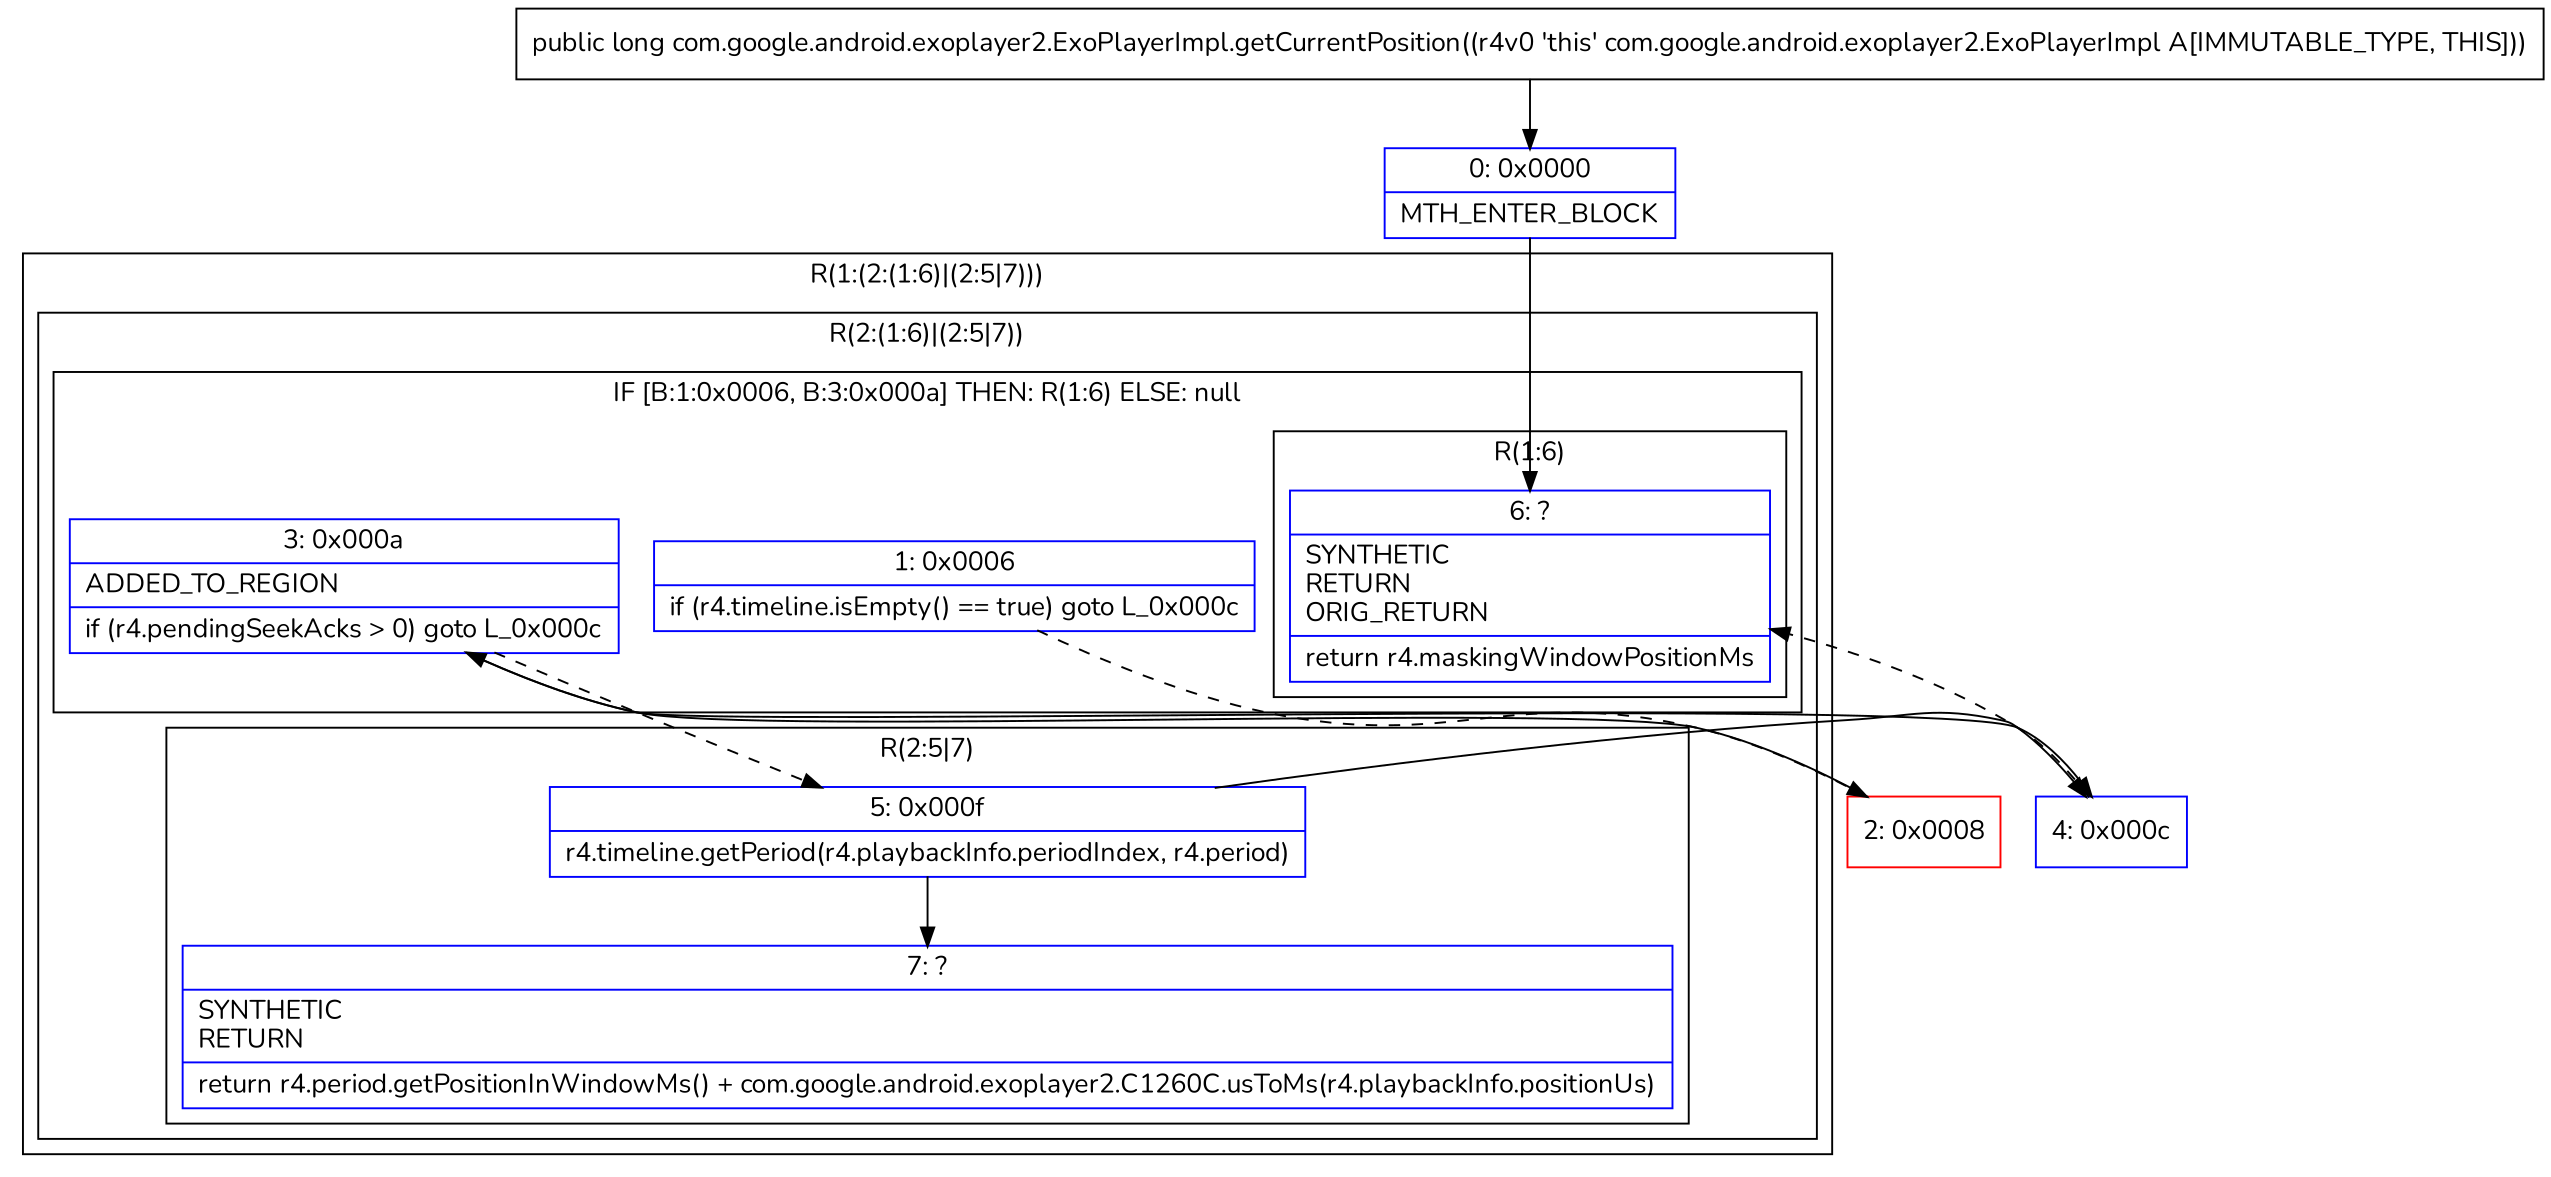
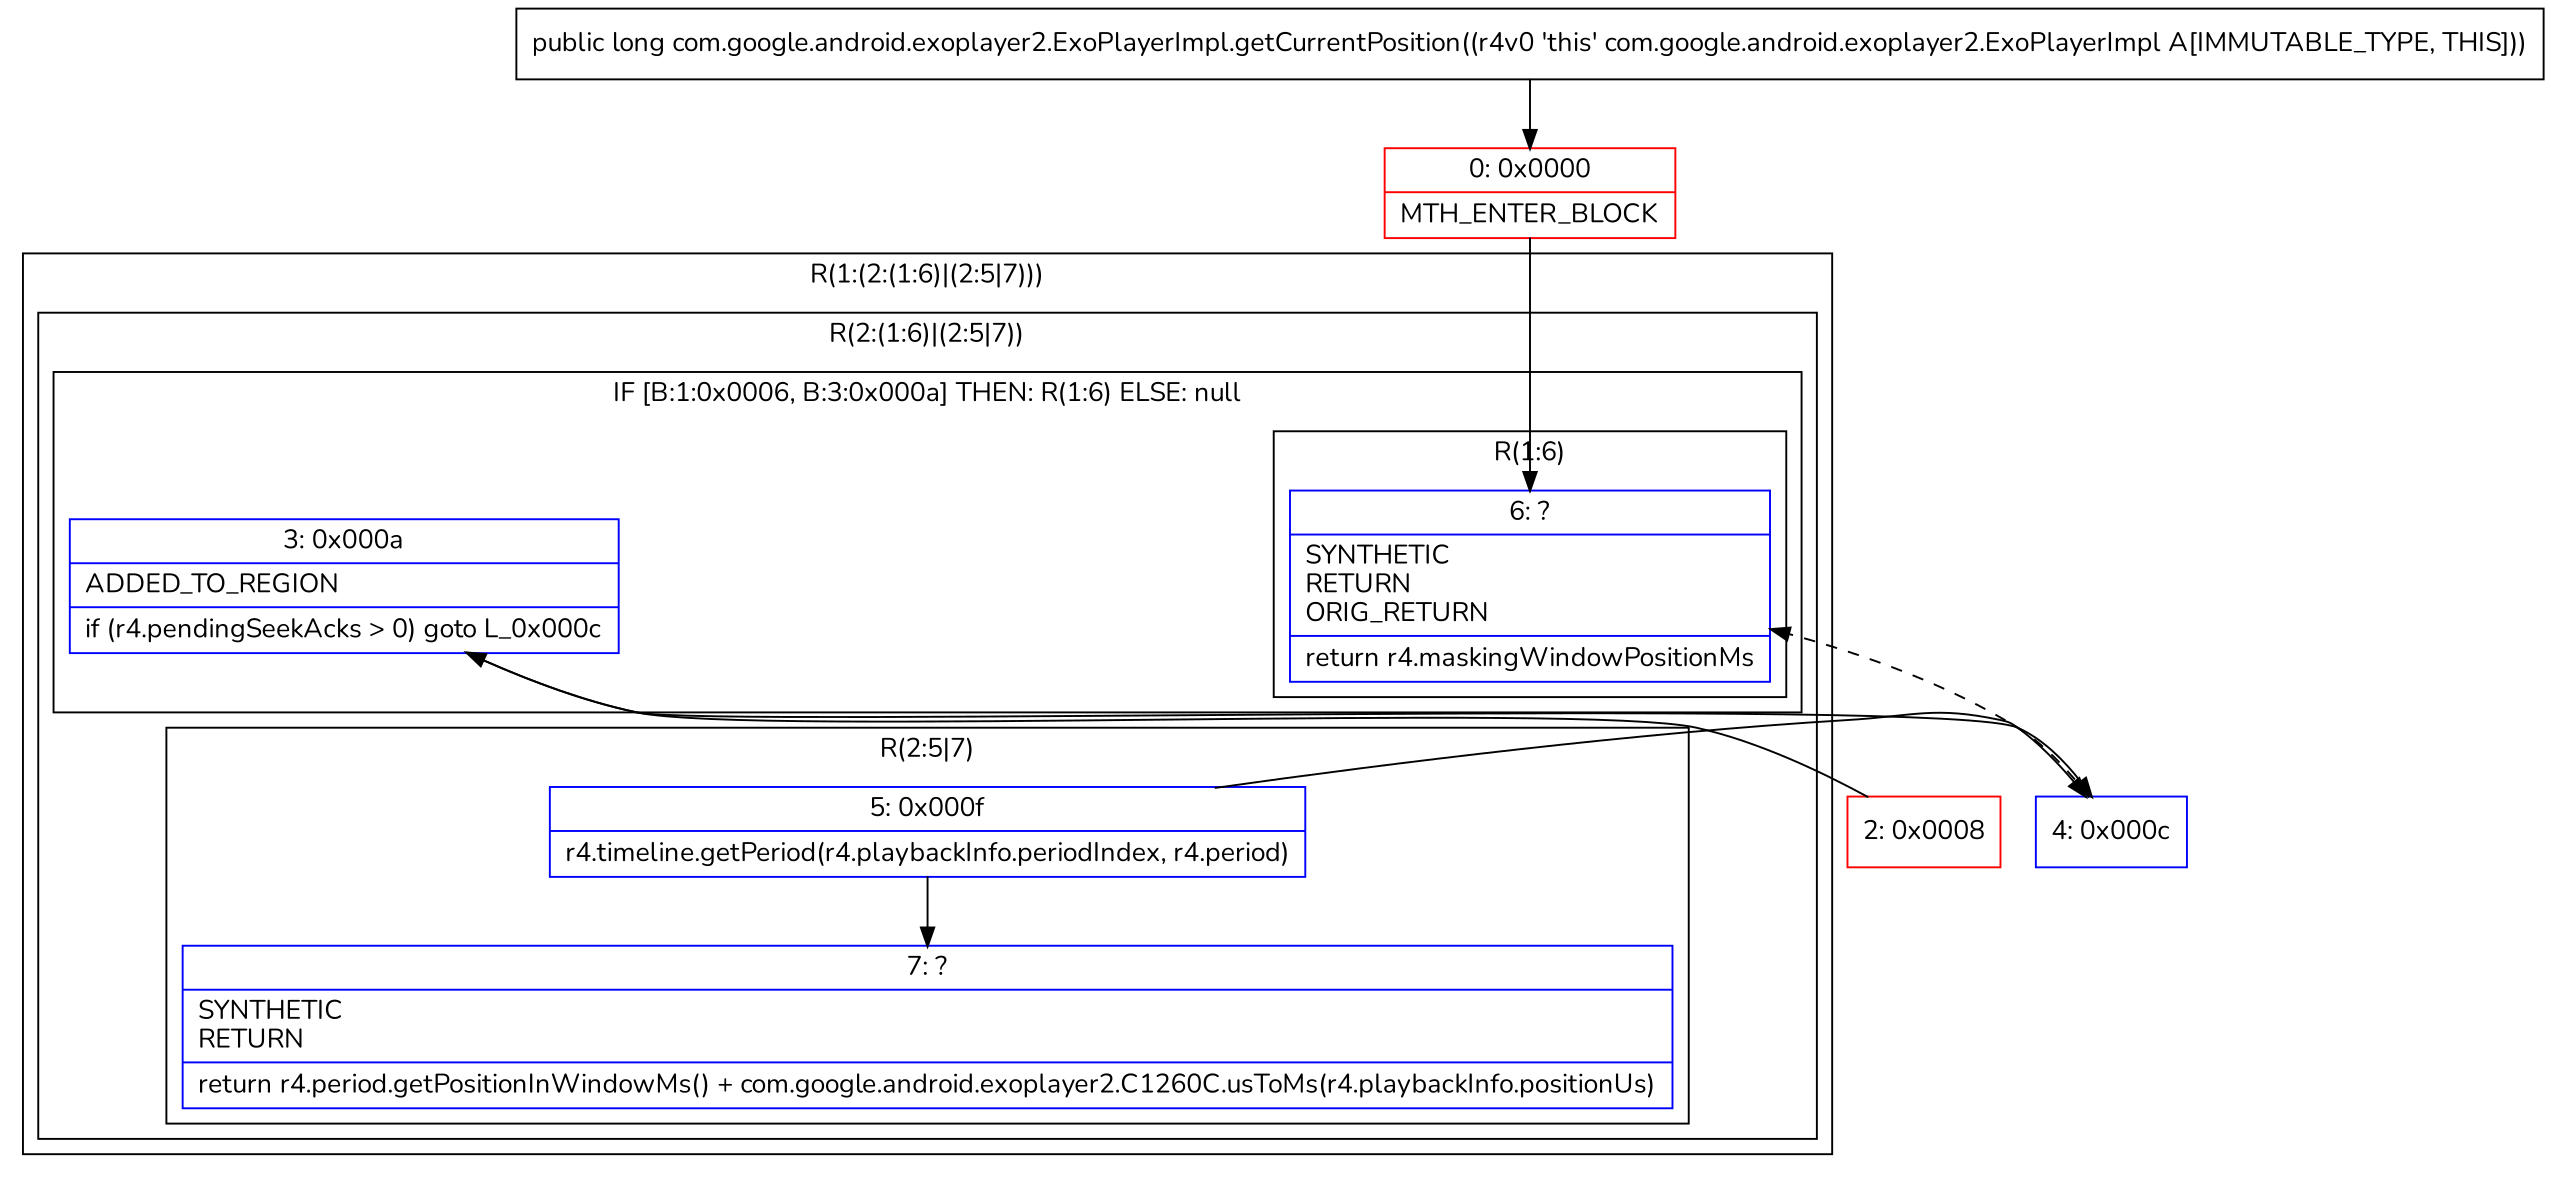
(1530, 193) -> (1530, 193)
(954, 586) -> none
(703, 740) -> none
